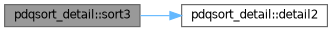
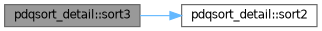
(255, 16) -> (249, 16)
